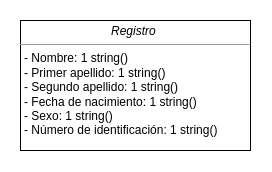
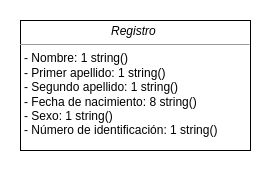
(131, 71) -> (131, 71)
